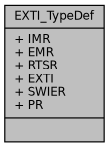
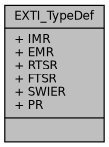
(35, 79) -> (36, 79)
